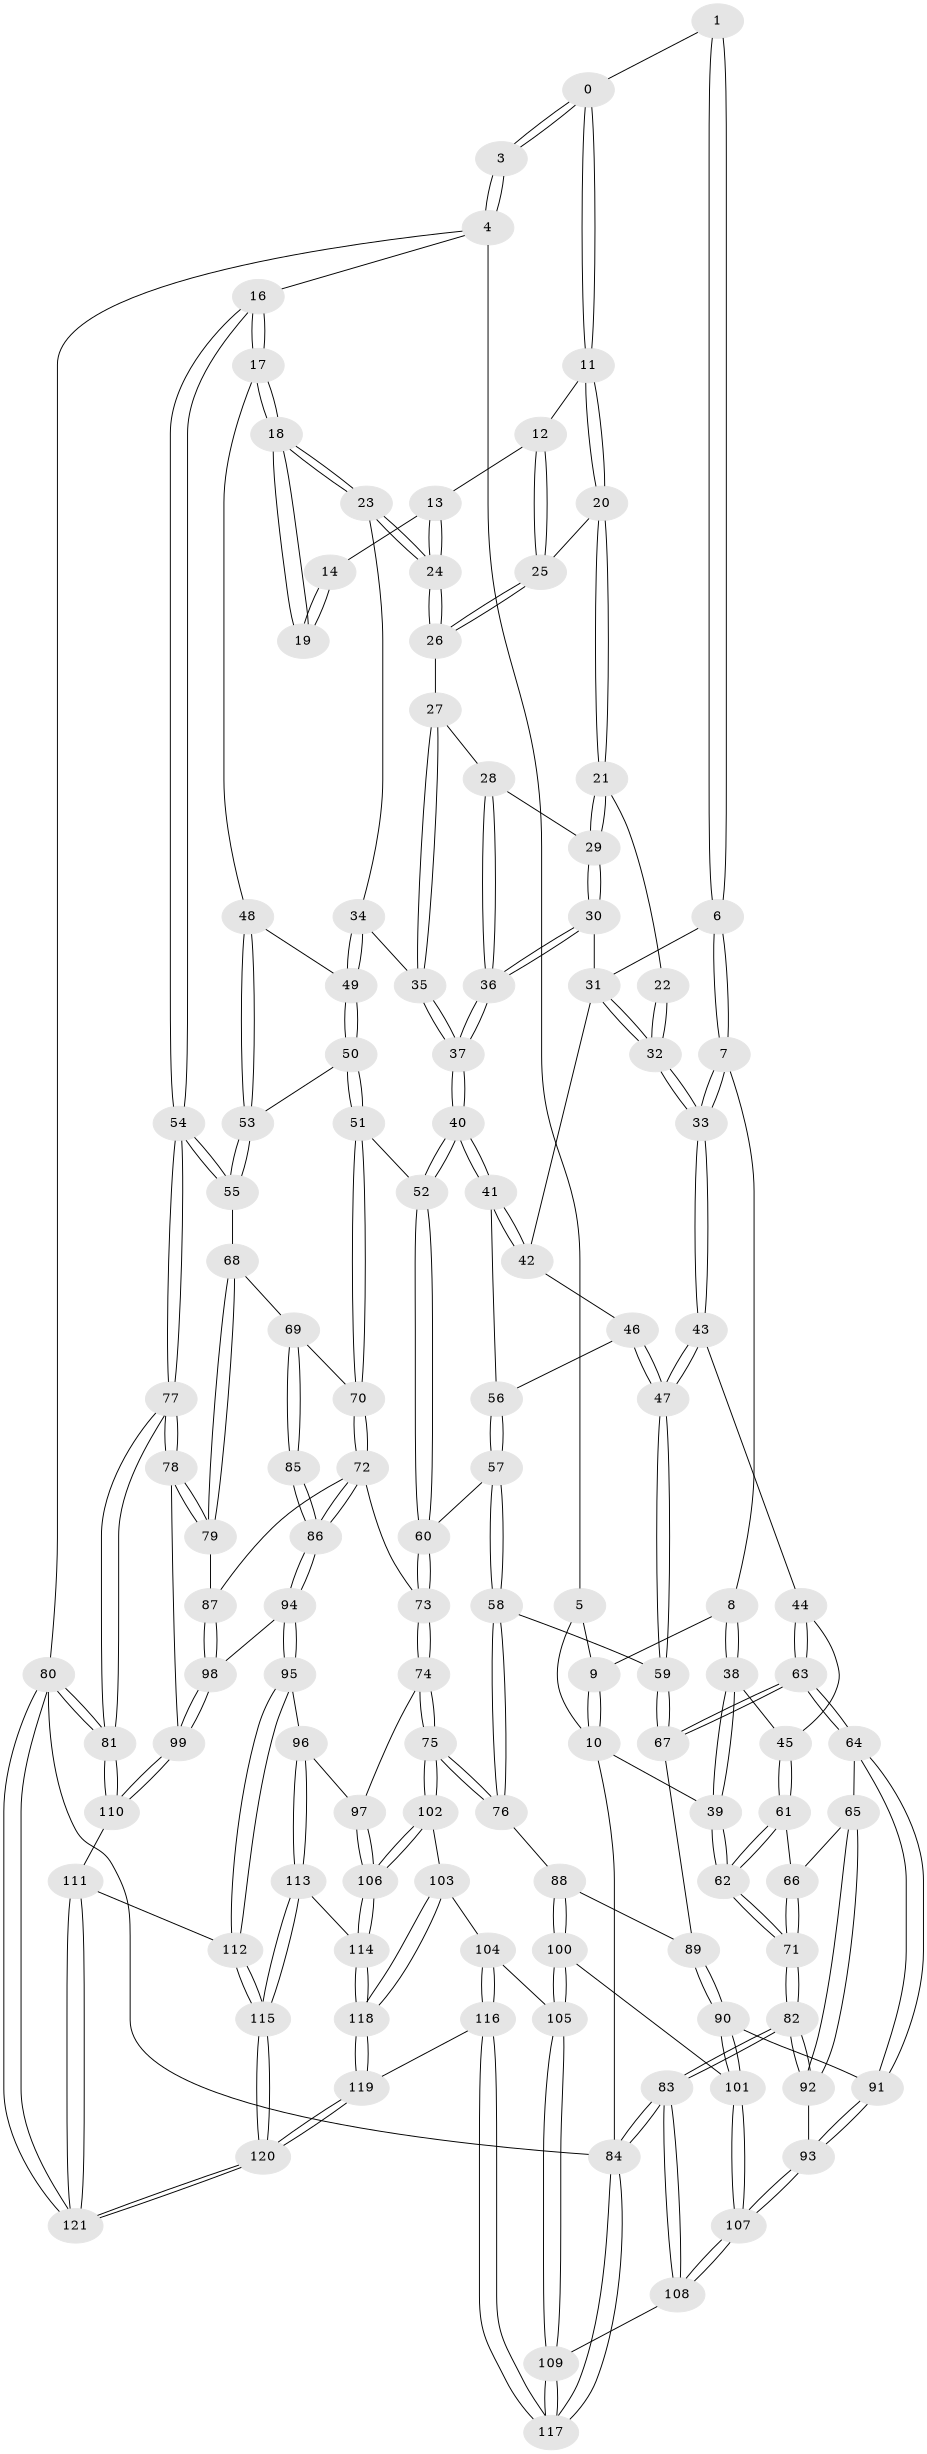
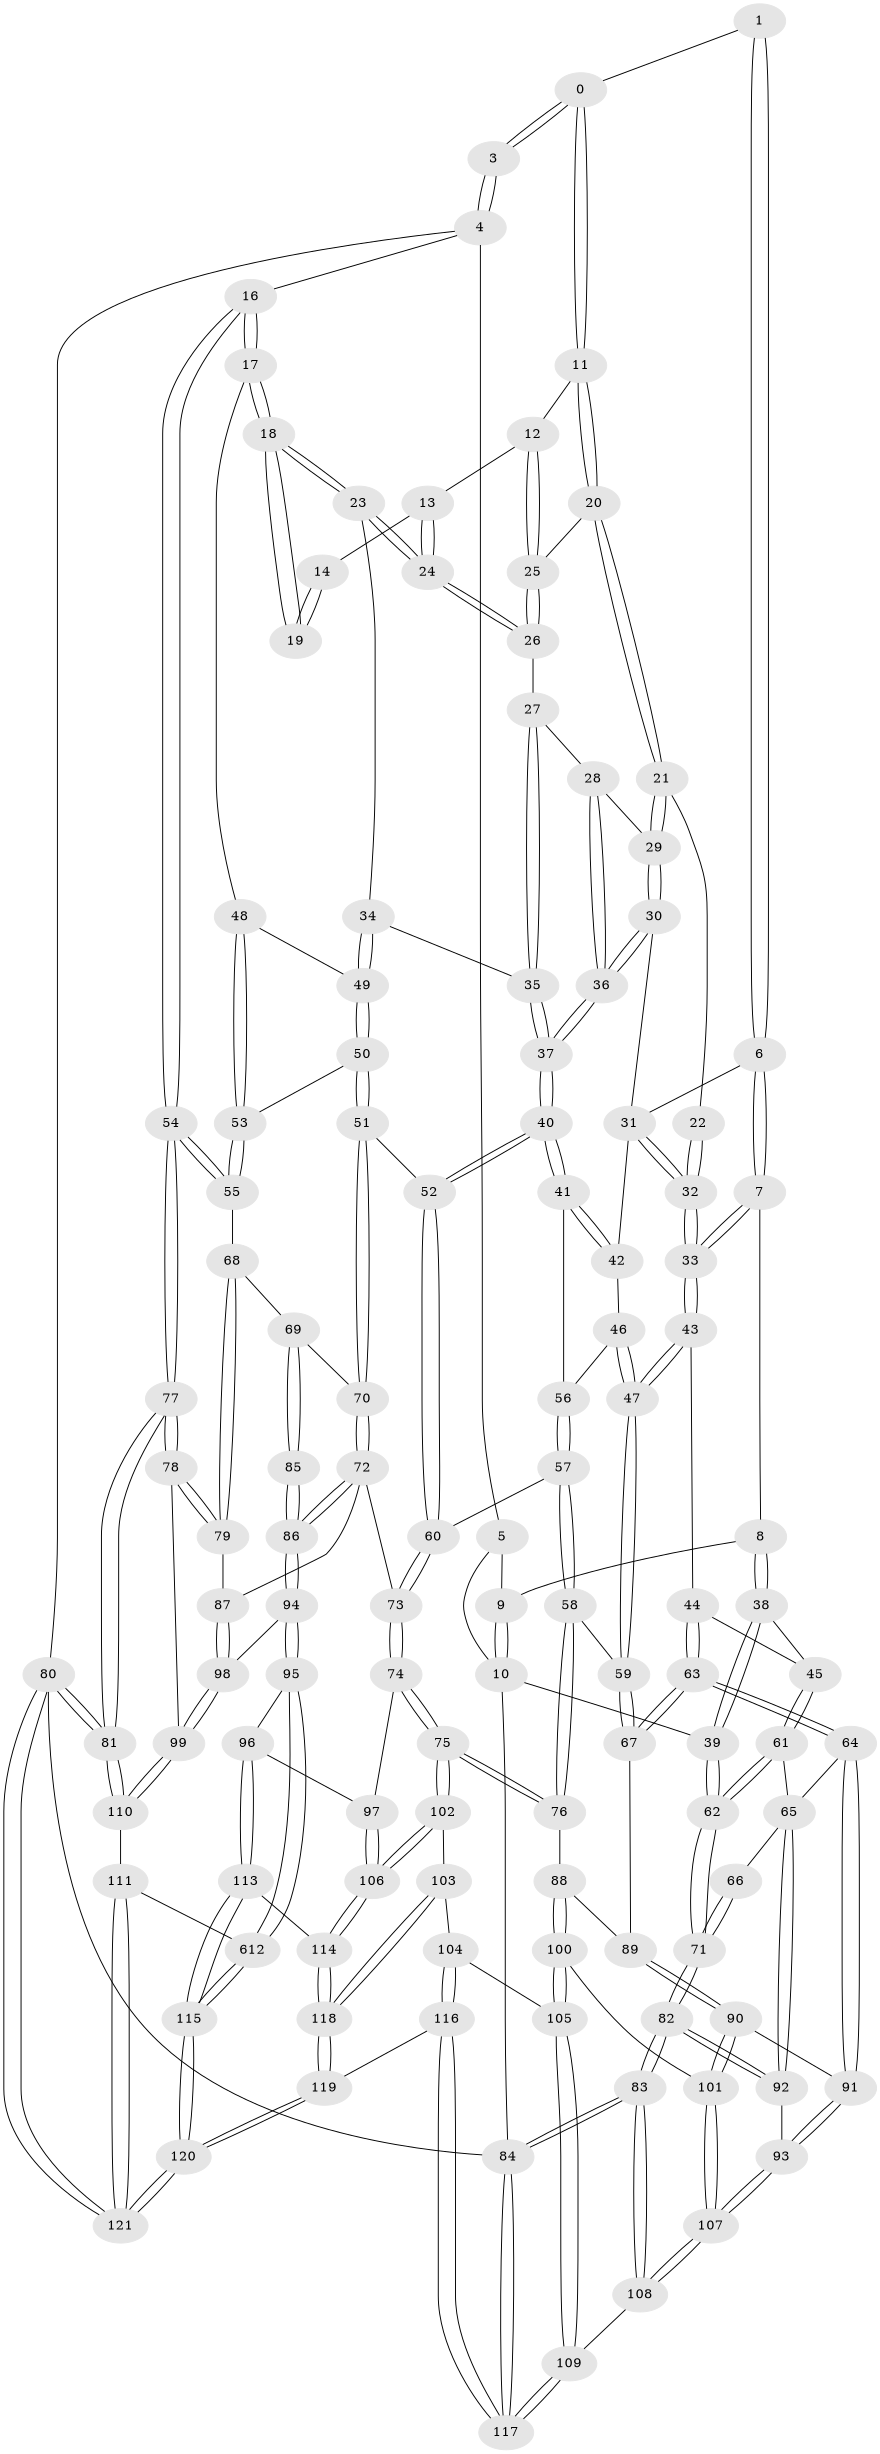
(789, 1847) -> (786, 1778)
(235, 1950) -> (253, 1950)
